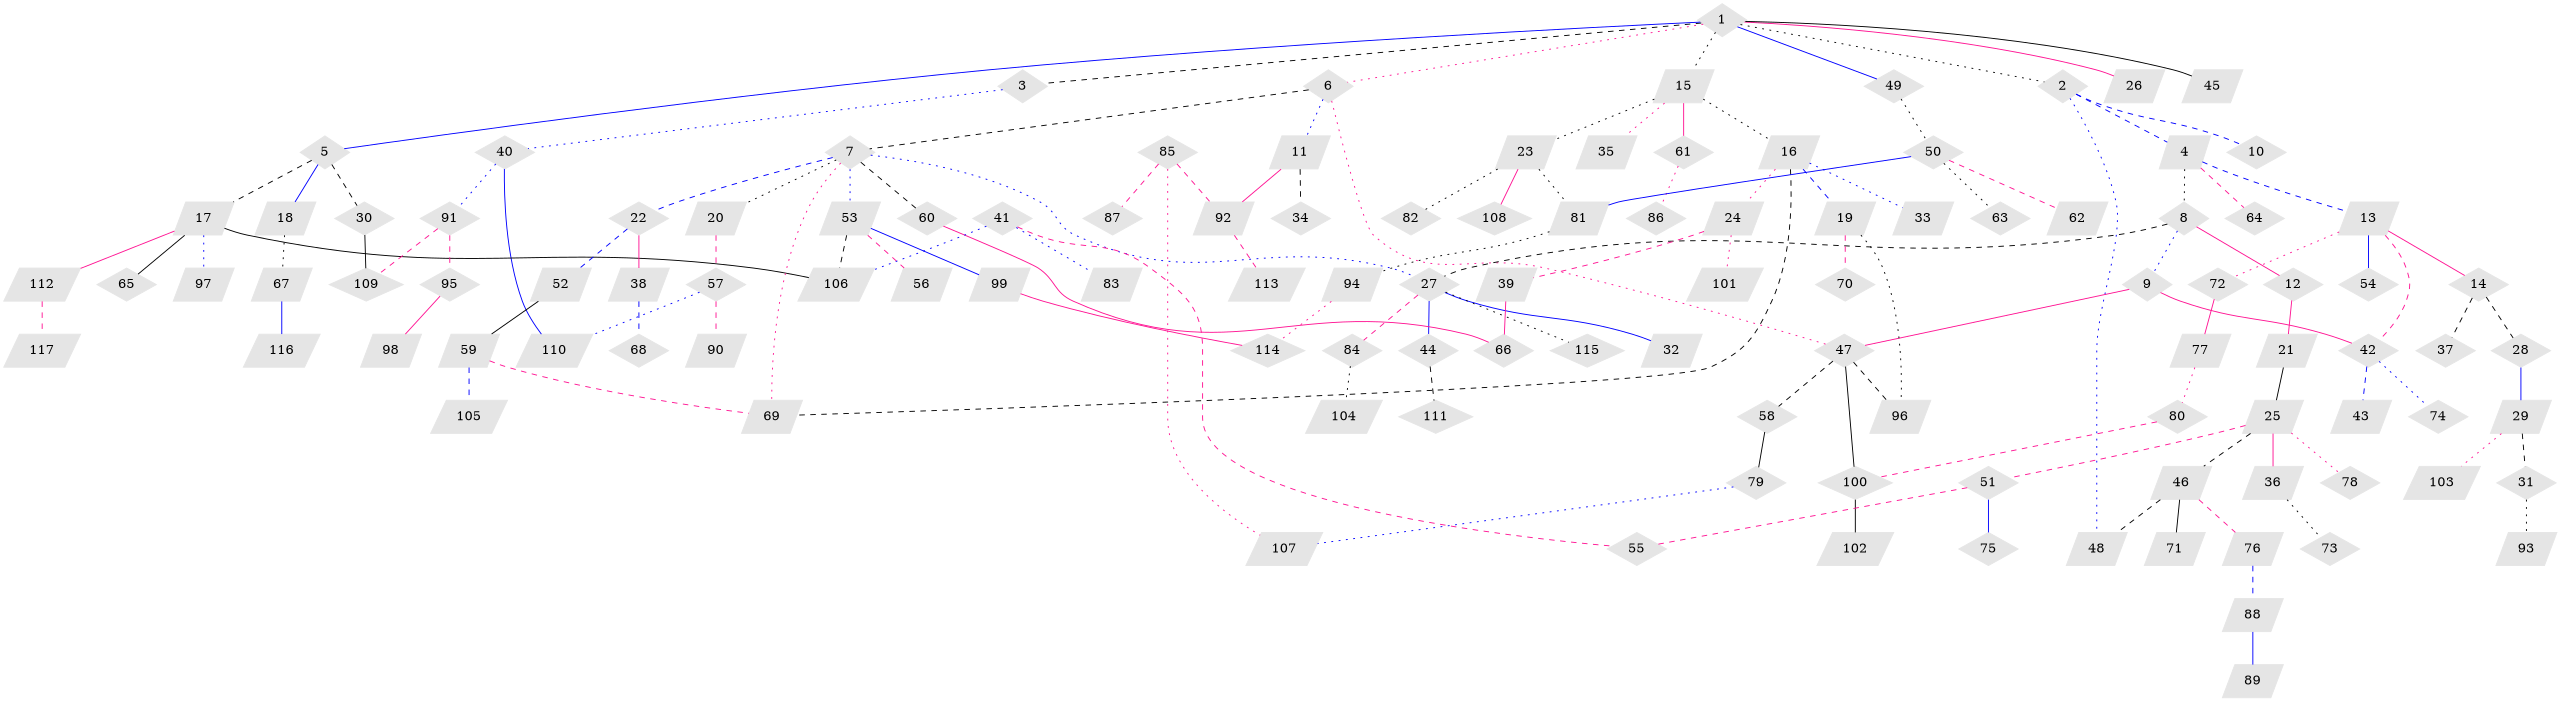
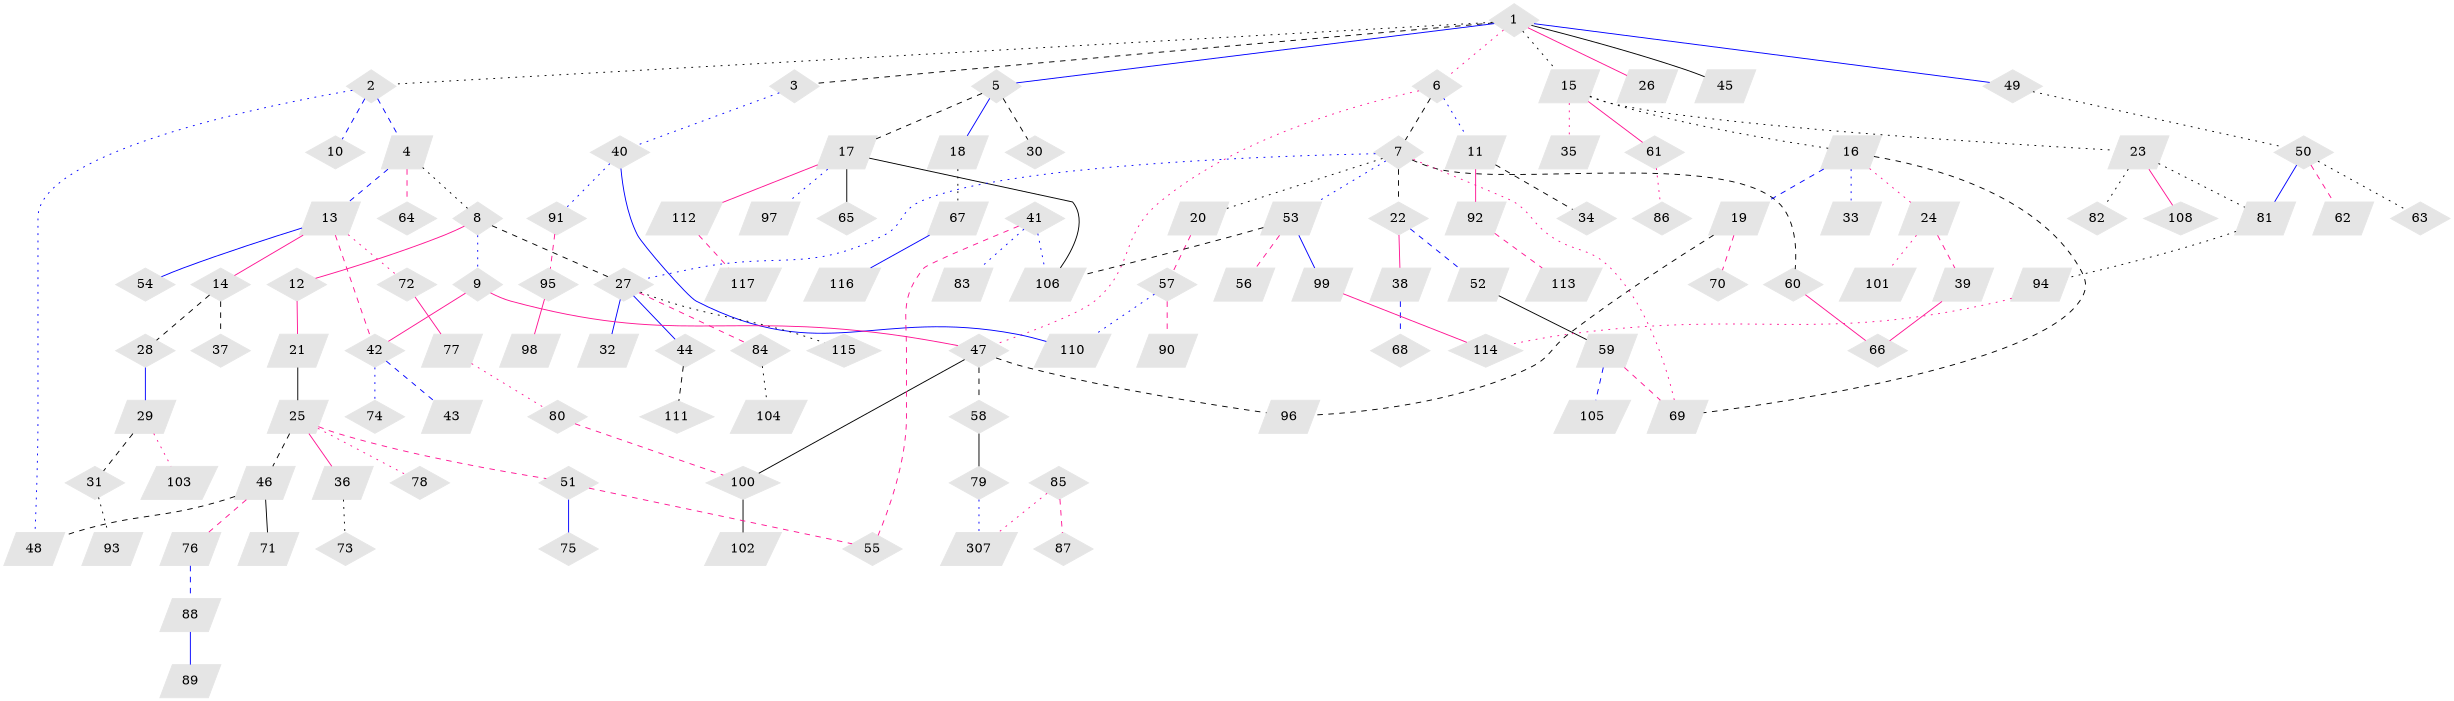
(743, 182) -> (1399, 186)
(1193, 183) -> none
(366, 285) -> none
(1895, 313) -> (1532, 366)
(1284, 549) -> (979, 549)
